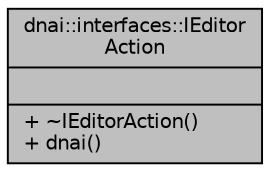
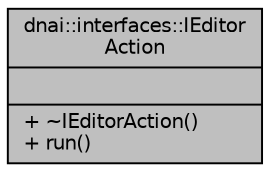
(63, 144) -> (58, 144)
